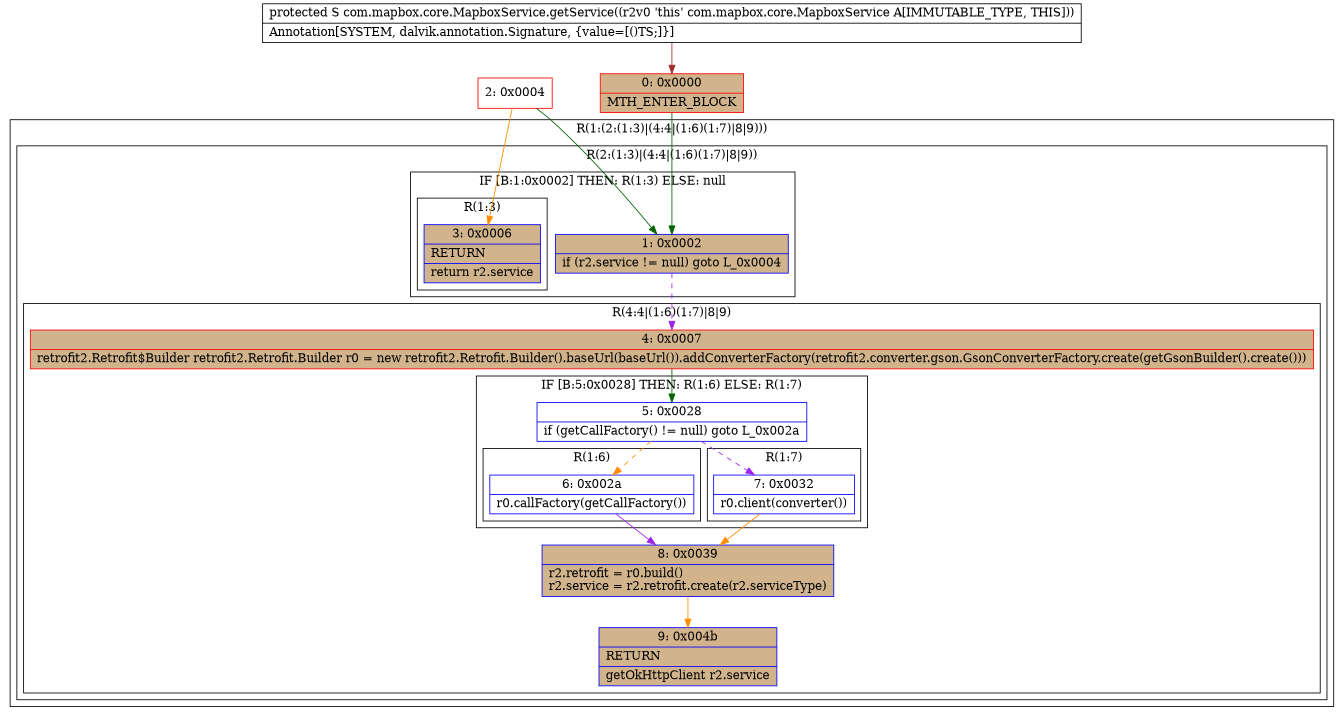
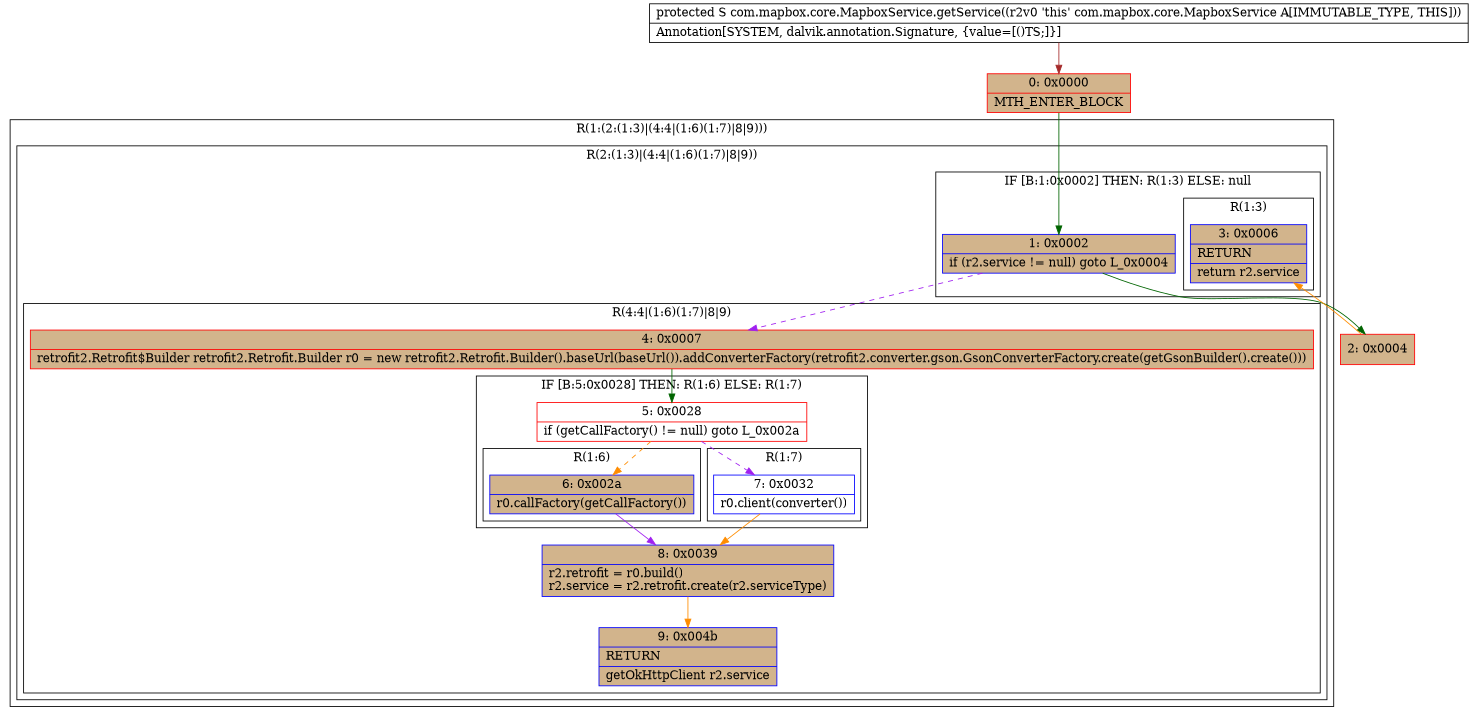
(515, 93) -> (1378, 349)
(597, 165) -> (1233, 298)
(672, 422) -> (672, 422)
(592, 494) -> (592, 494)
